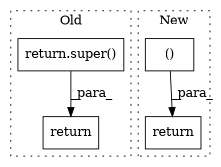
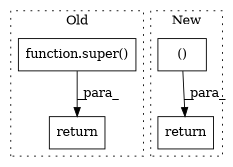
(71, 55) -> (77, 55)
